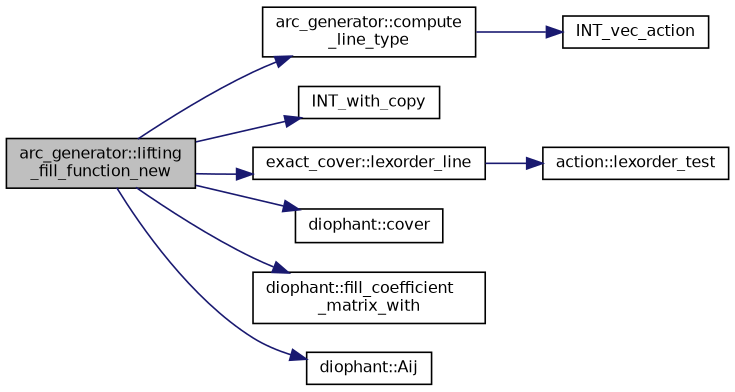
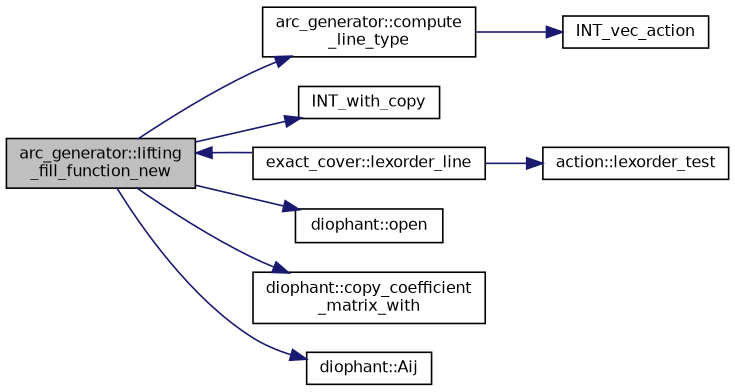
(216, 174) -> (232, 153)
(369, 226) -> (369, 226)
(369, 298) -> (369, 298)
